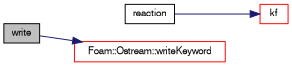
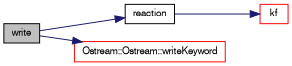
none -> (77, 25)
(150, 52) -> (150, 52)
